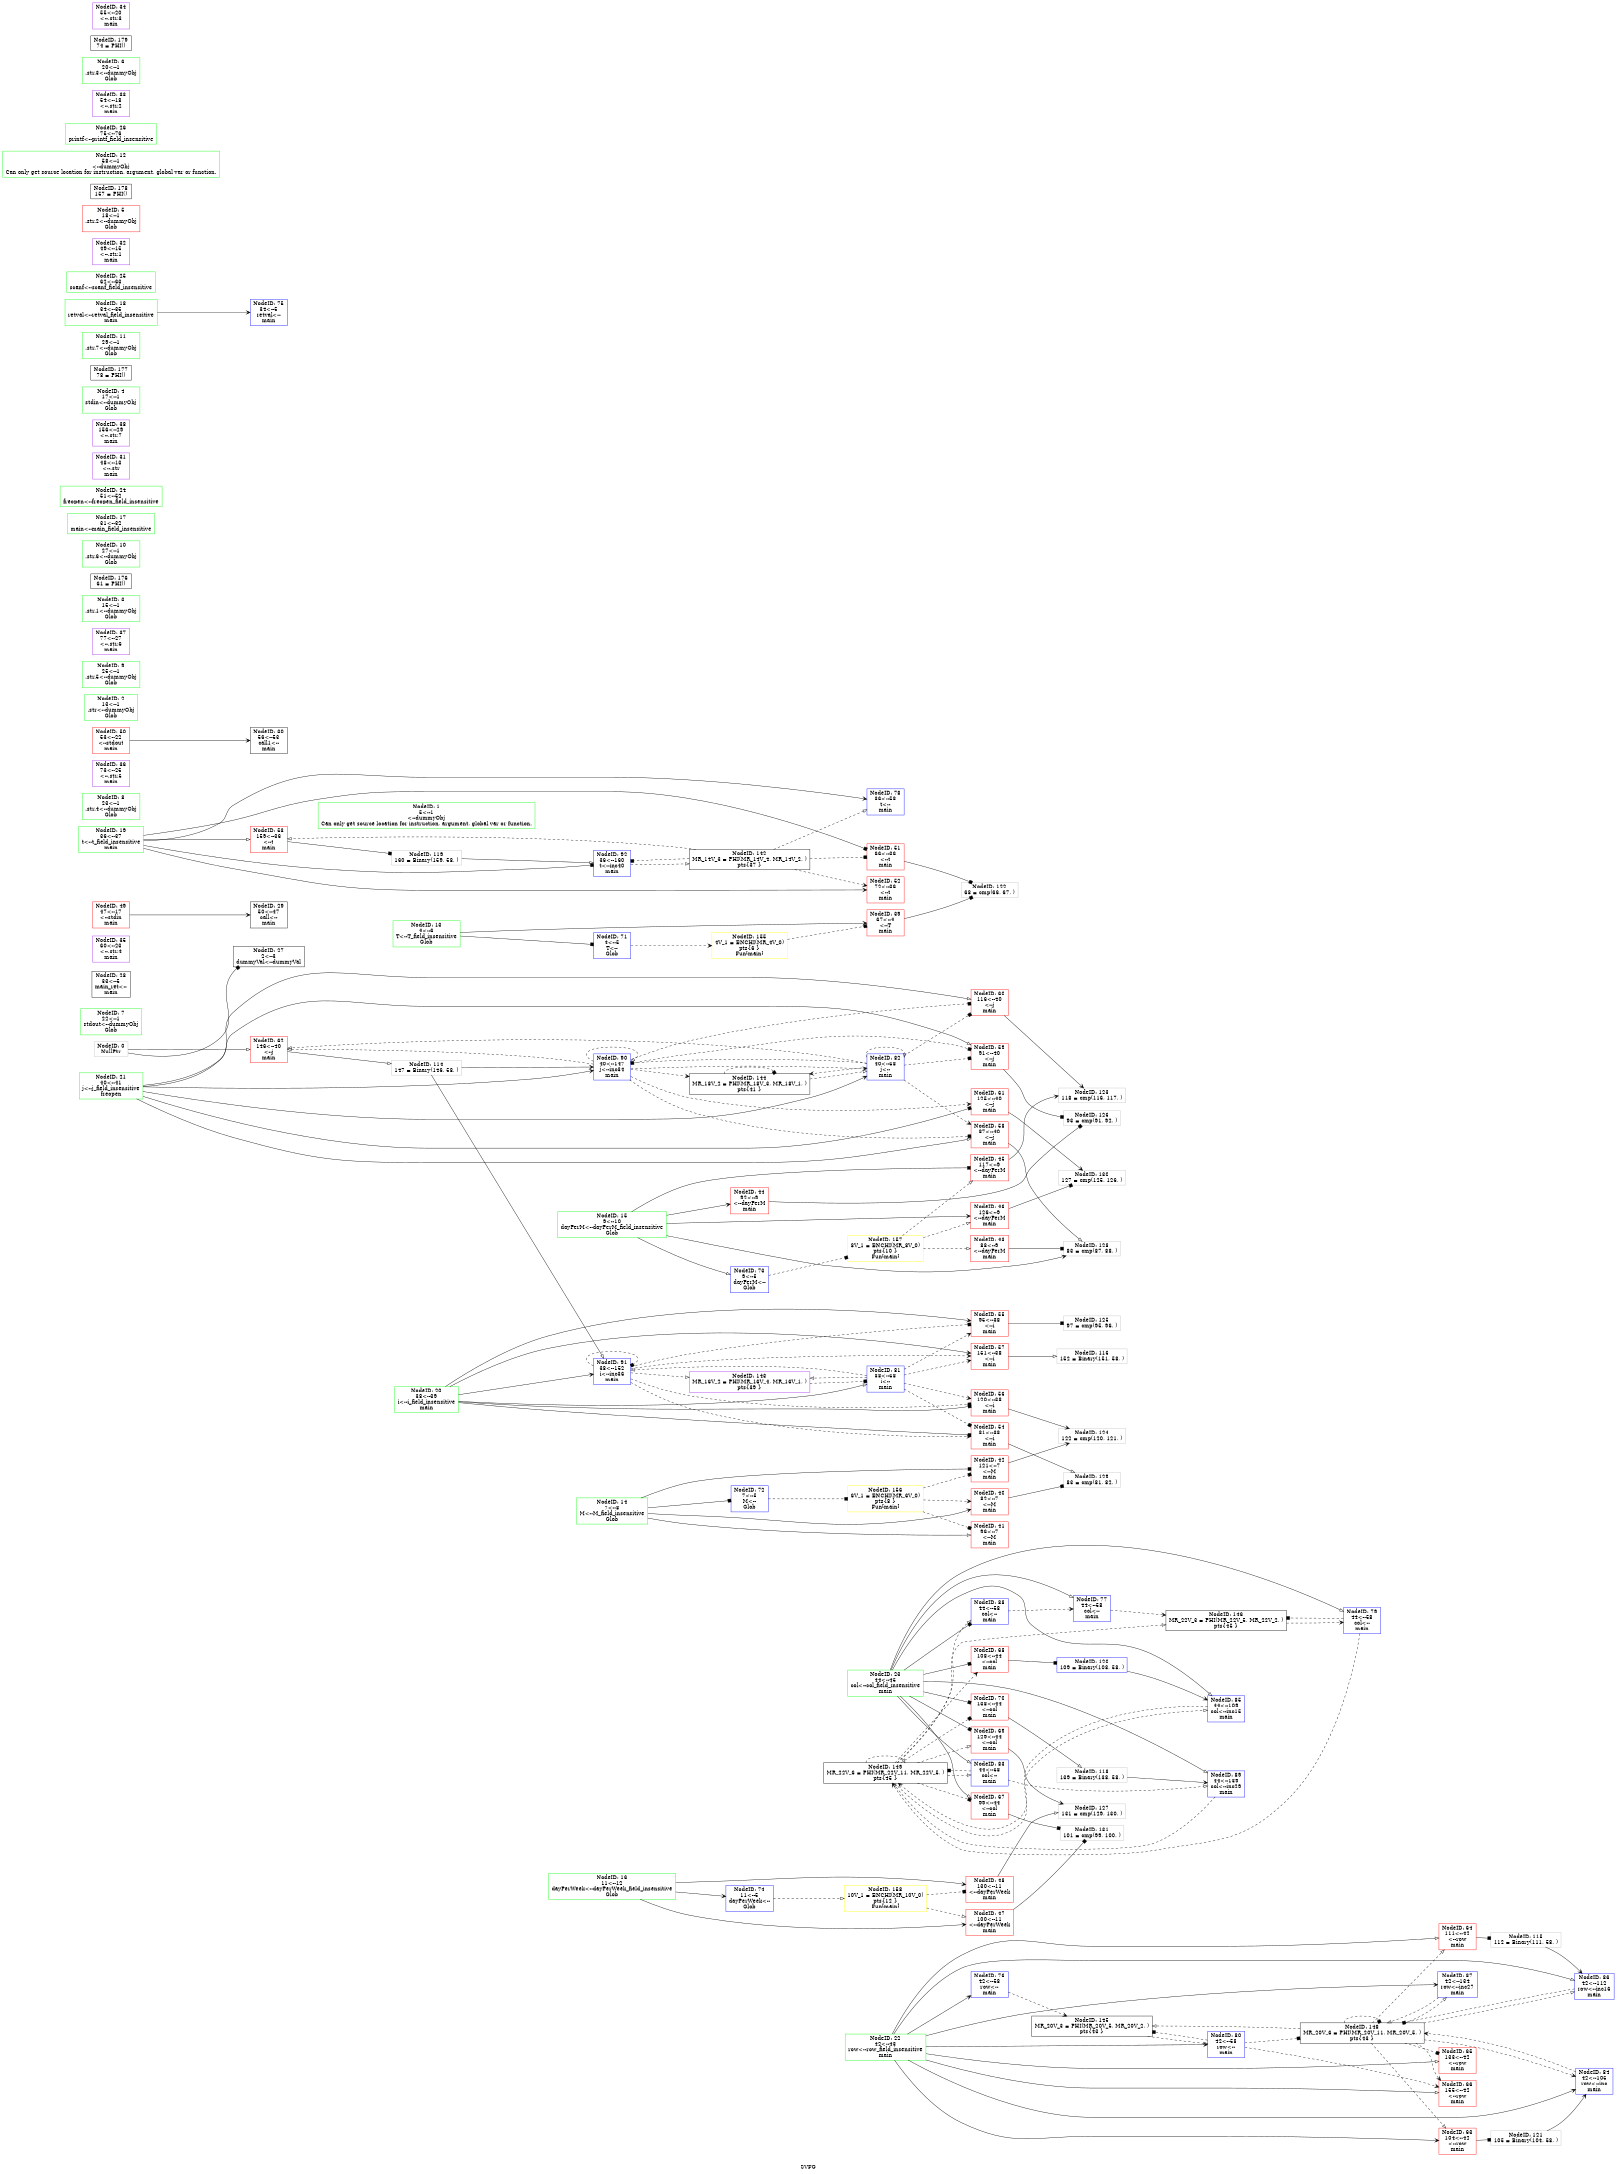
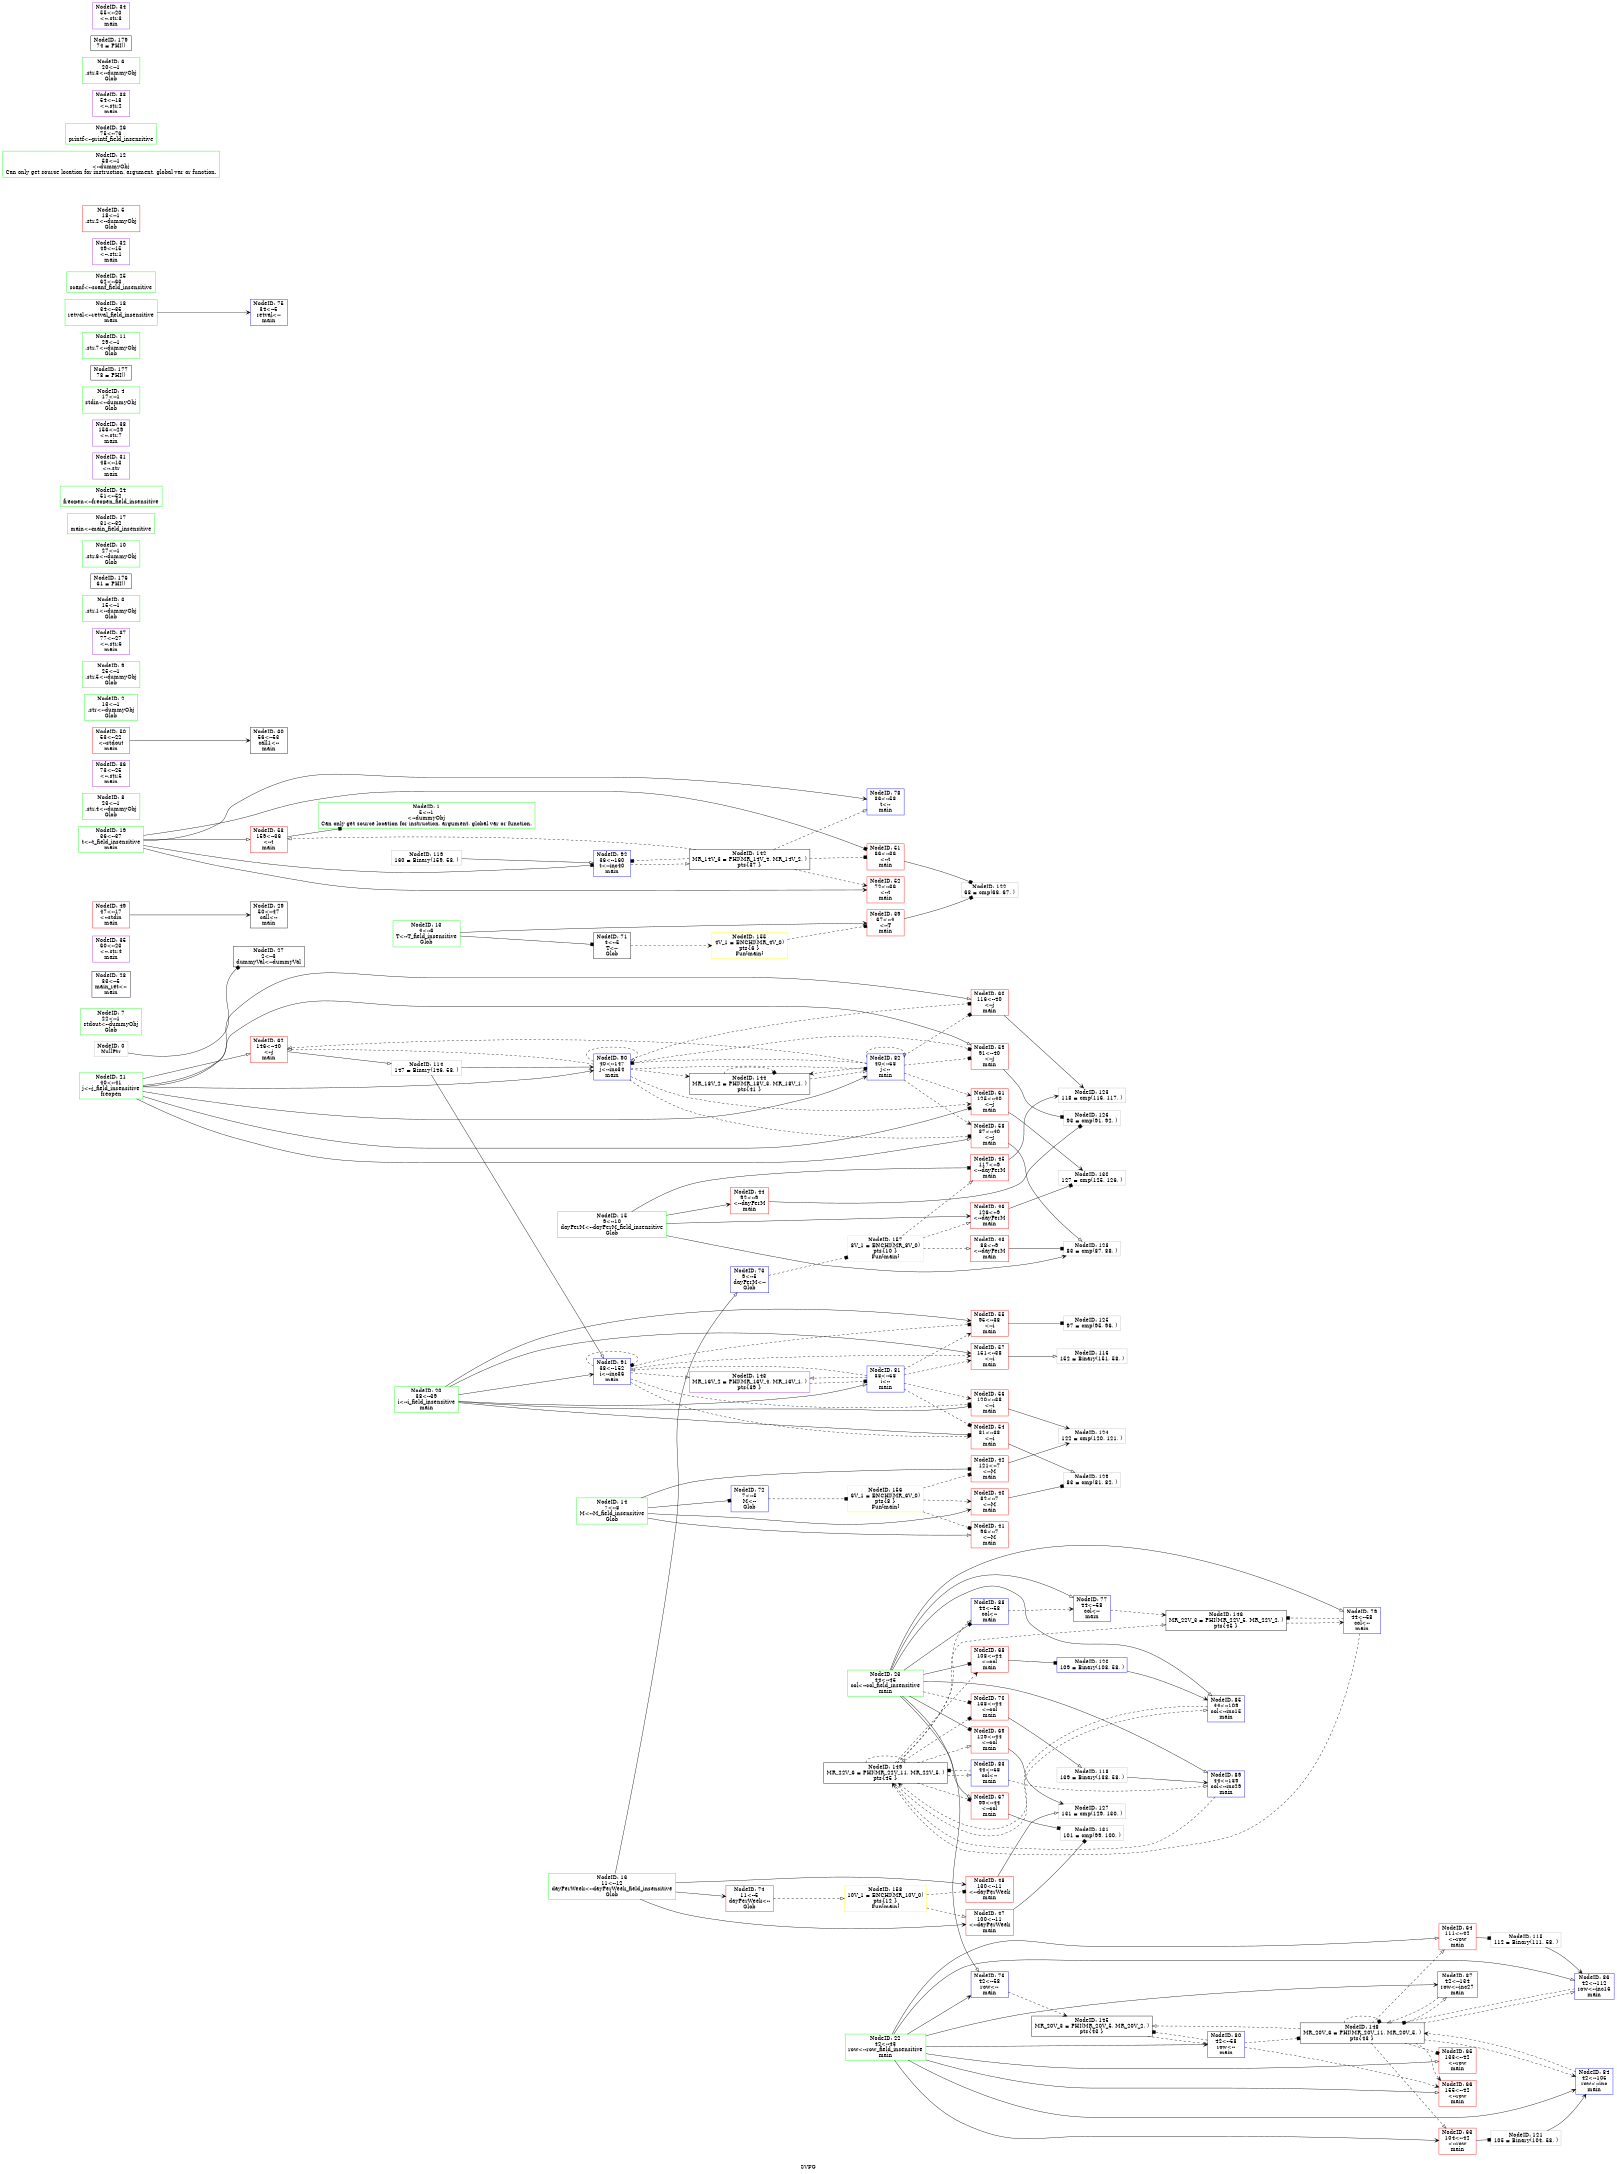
(111, 191) -> none
(338, 847) -> (313, 833)
(612, 946) -> (612, 946)
(187, 1049) -> (195, 1067)
(730, 1066) -> (730, 1066)
none -> (936, 1084)
(681, 1258) -> (668, 1579)
(945, 1697) -> (945, 1697)
(921, 1720) -> (959, 1826)
(750, 1898) -> (750, 1898)
